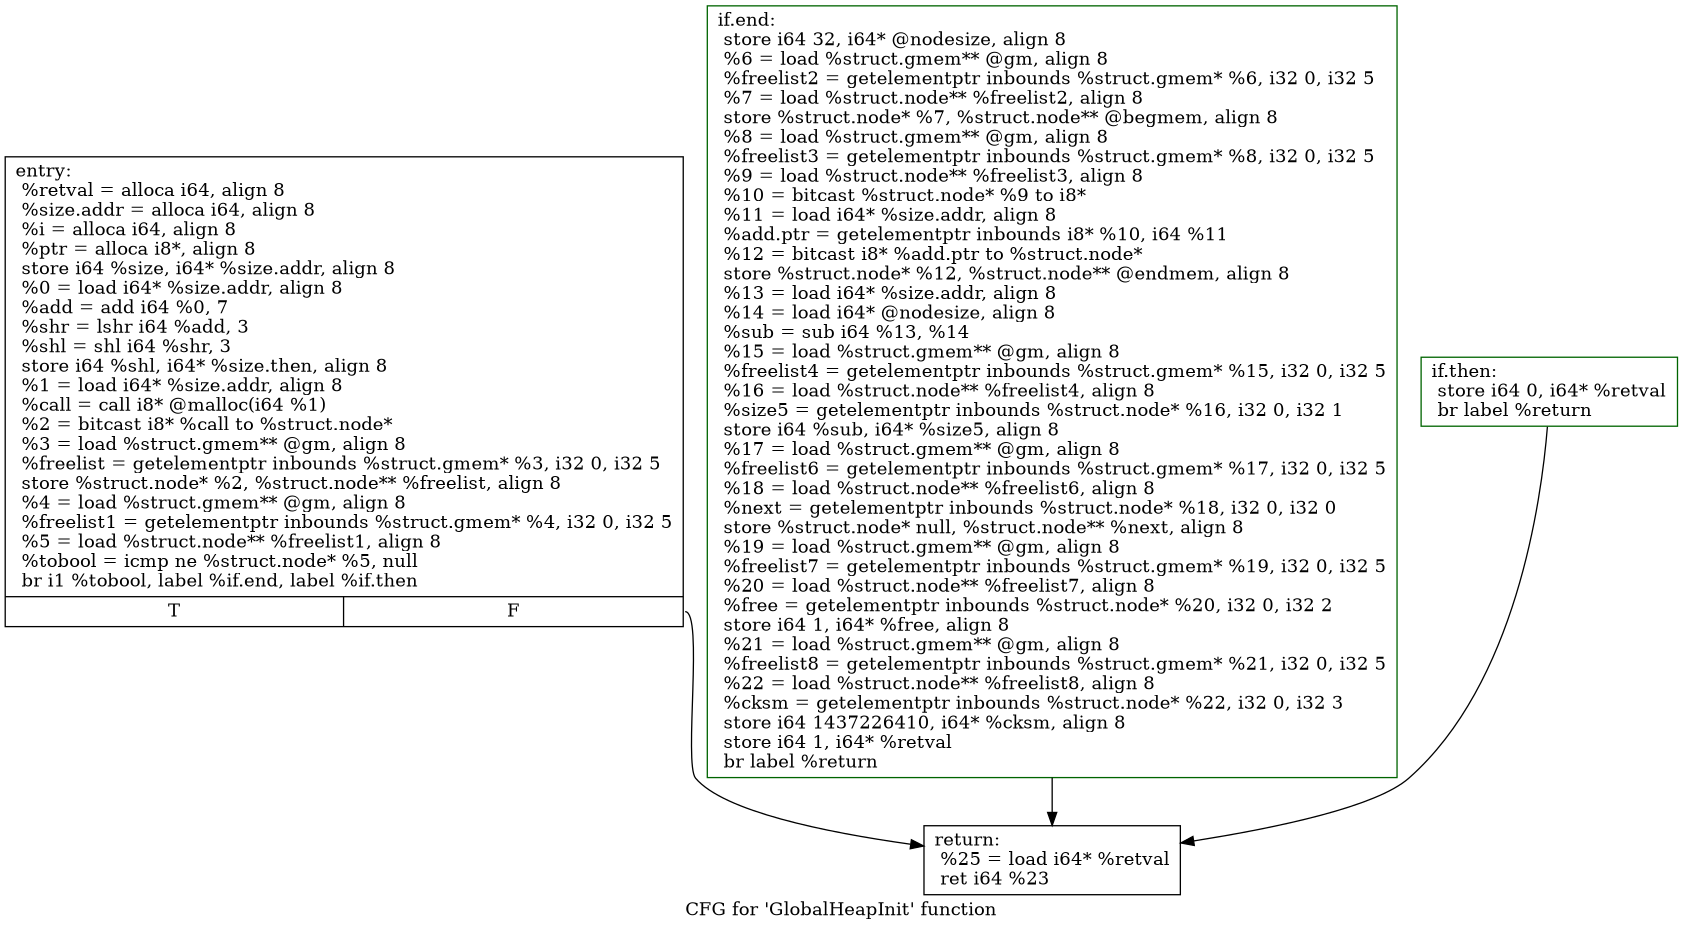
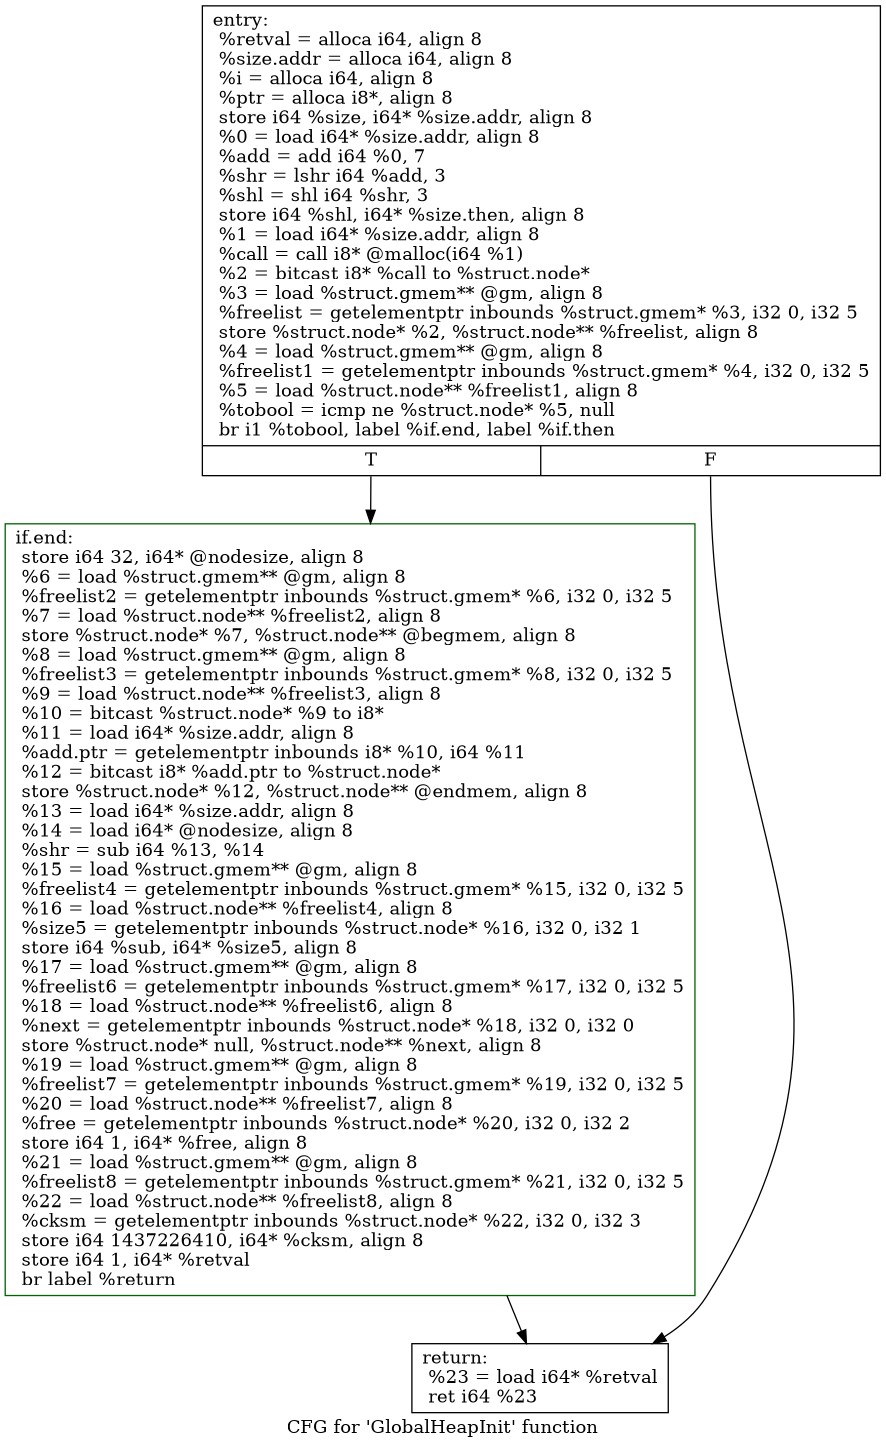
(844, 333) -> (141, 850)
(1549, 392) -> none
none -> (371, 493)
(1052, 860) -> (540, 1378)
